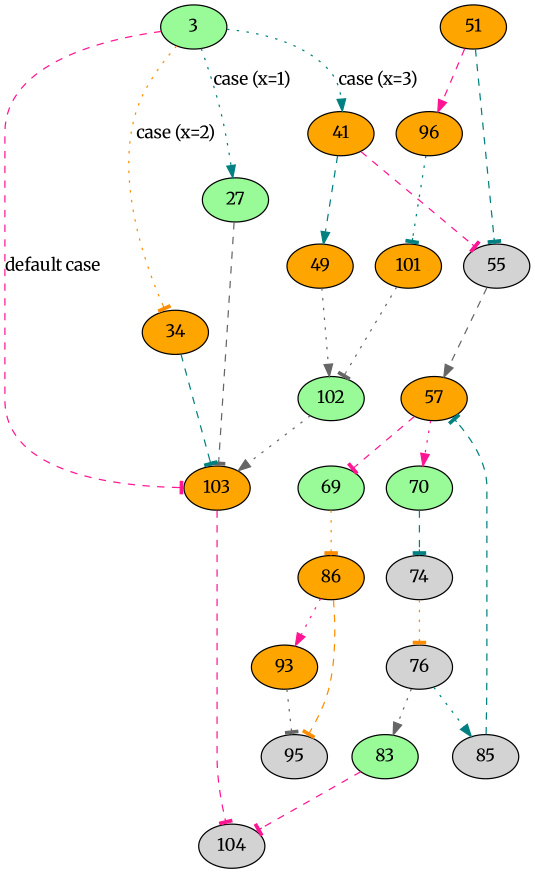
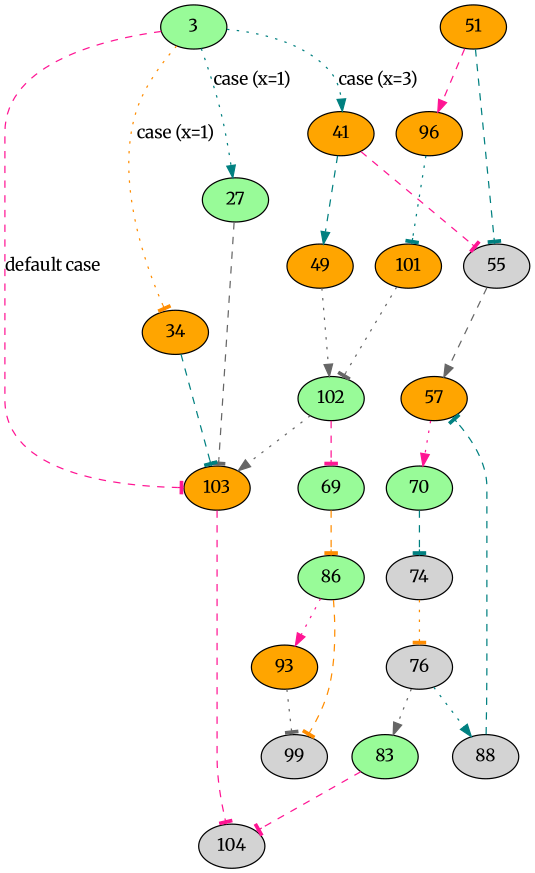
(176, 134) -> (176, 134)
(385, 441) -> (331, 440)
(331, 530) -> (331, 530)
(331, 578) -> (331, 578)
(294, 757) -> (294, 757)
(486, 757) -> (486, 757)
